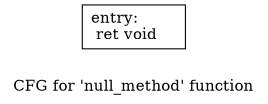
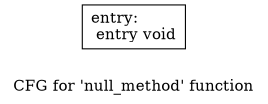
(125, 35) -> (134, 35)
